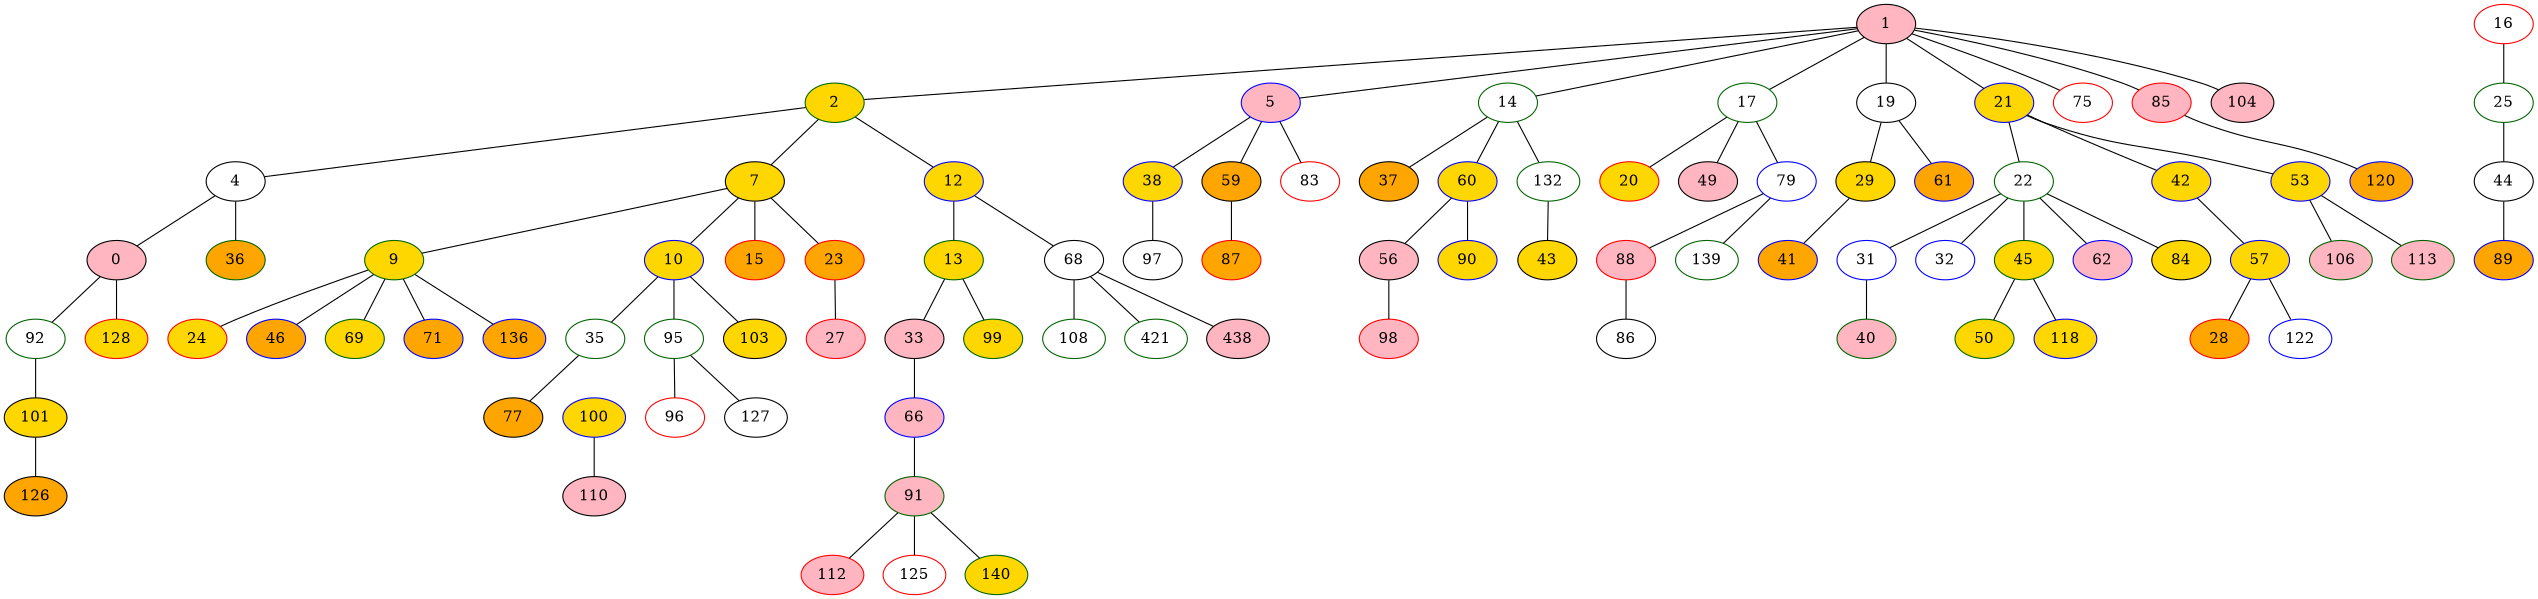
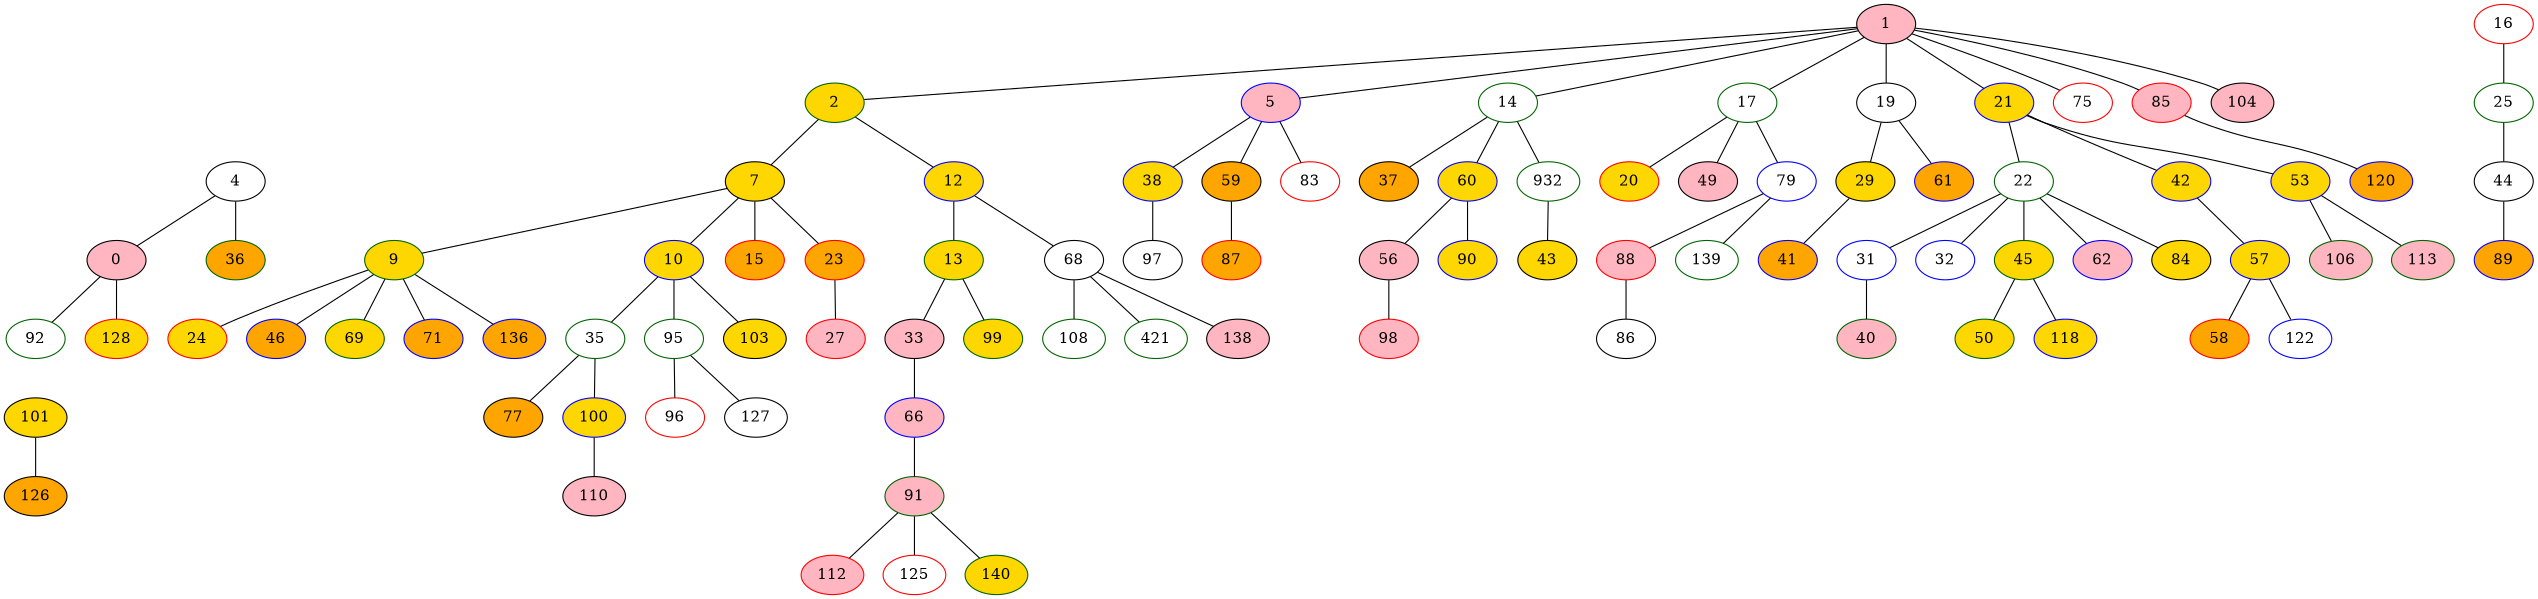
(535, 142) -> none
(1548, 181) -> (1548, 181)
(1238, 339) -> (1238, 339)
(2220, 339) -> (2220, 339)
(36, 378) -> none
none -> (595, 378)
